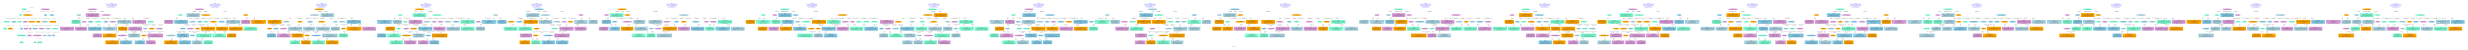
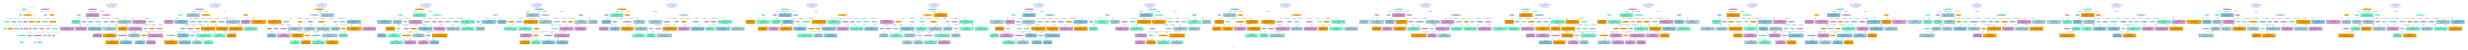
(52, 15) -> (52, 15)
none -> (16, 29)
